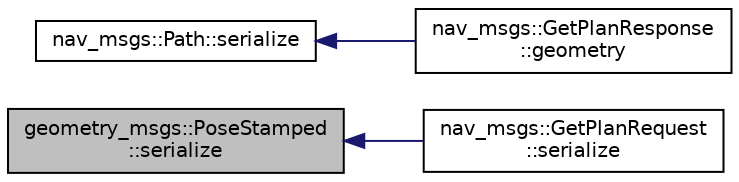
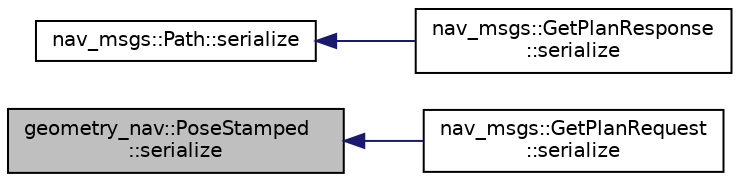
(574, 41) -> (574, 41)
(176, 141) -> (176, 141)
